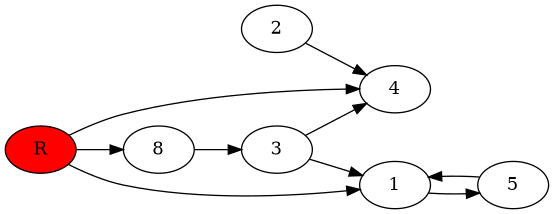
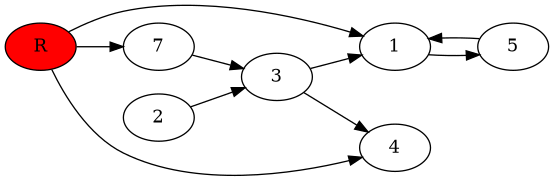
(330, 56) -> (212, 99)
(159, 150) -> (159, 47)
